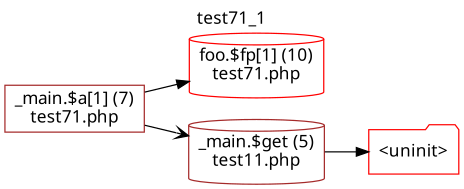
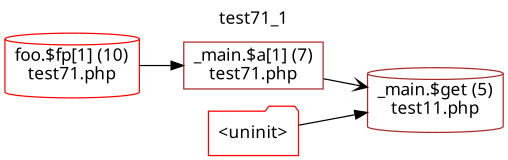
(161, 88) -> (155, 66)
(340, 152) -> (327, 120)
